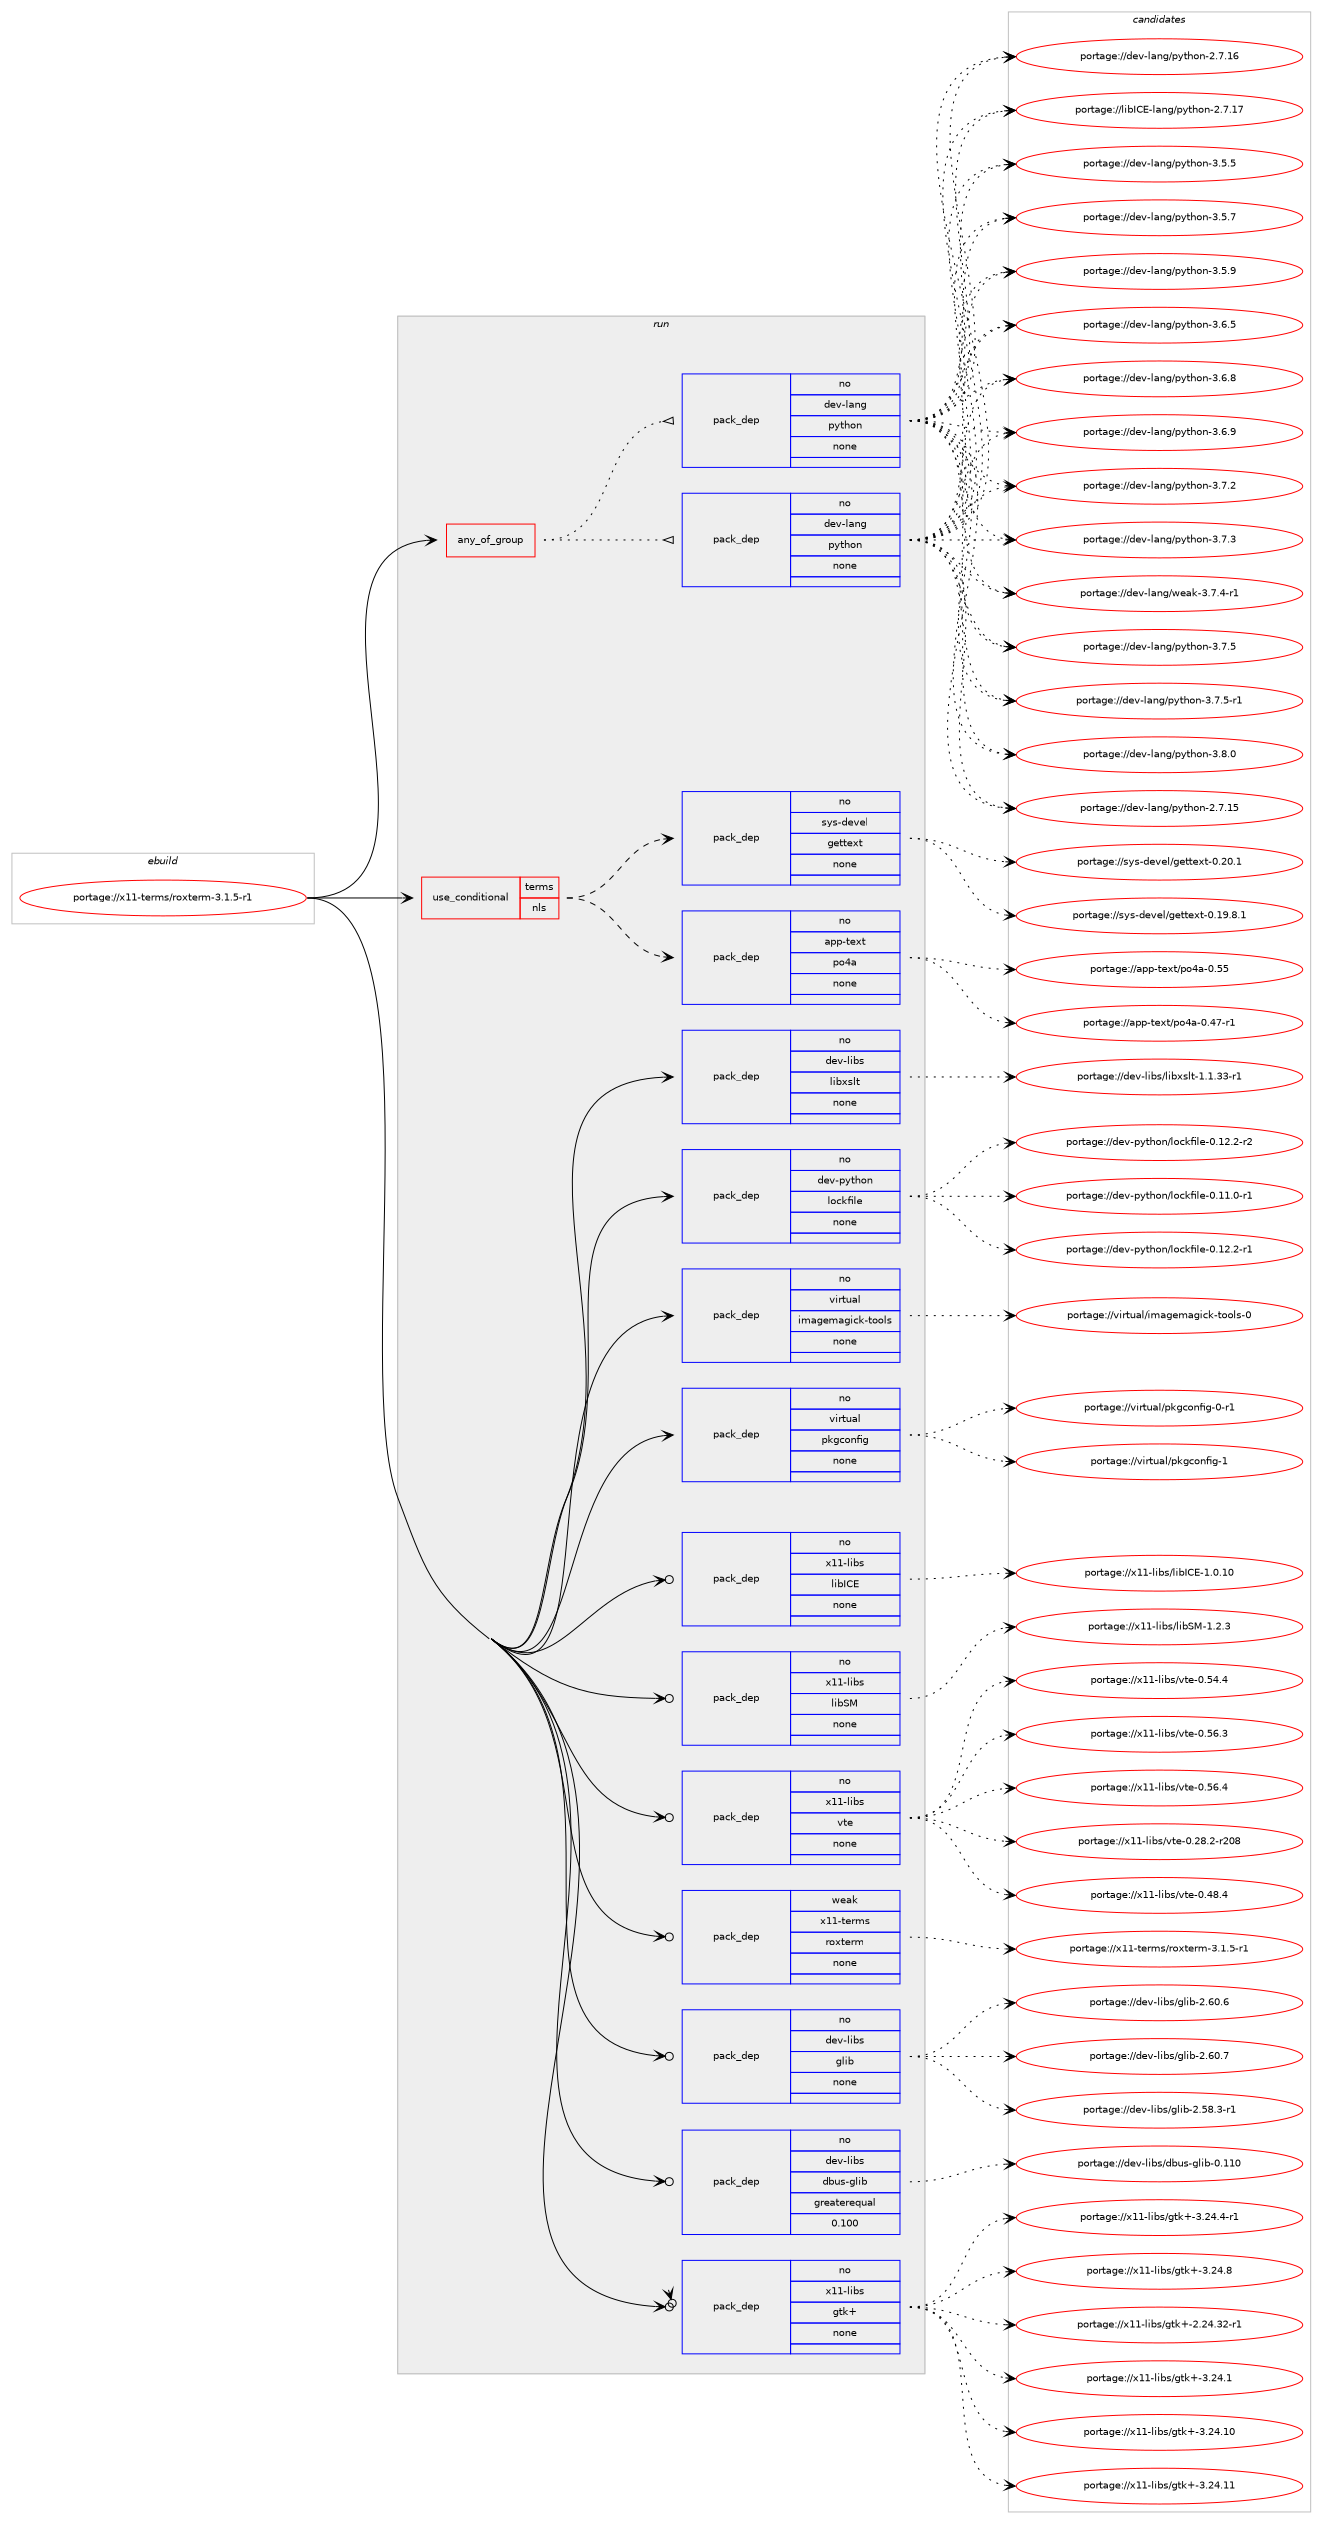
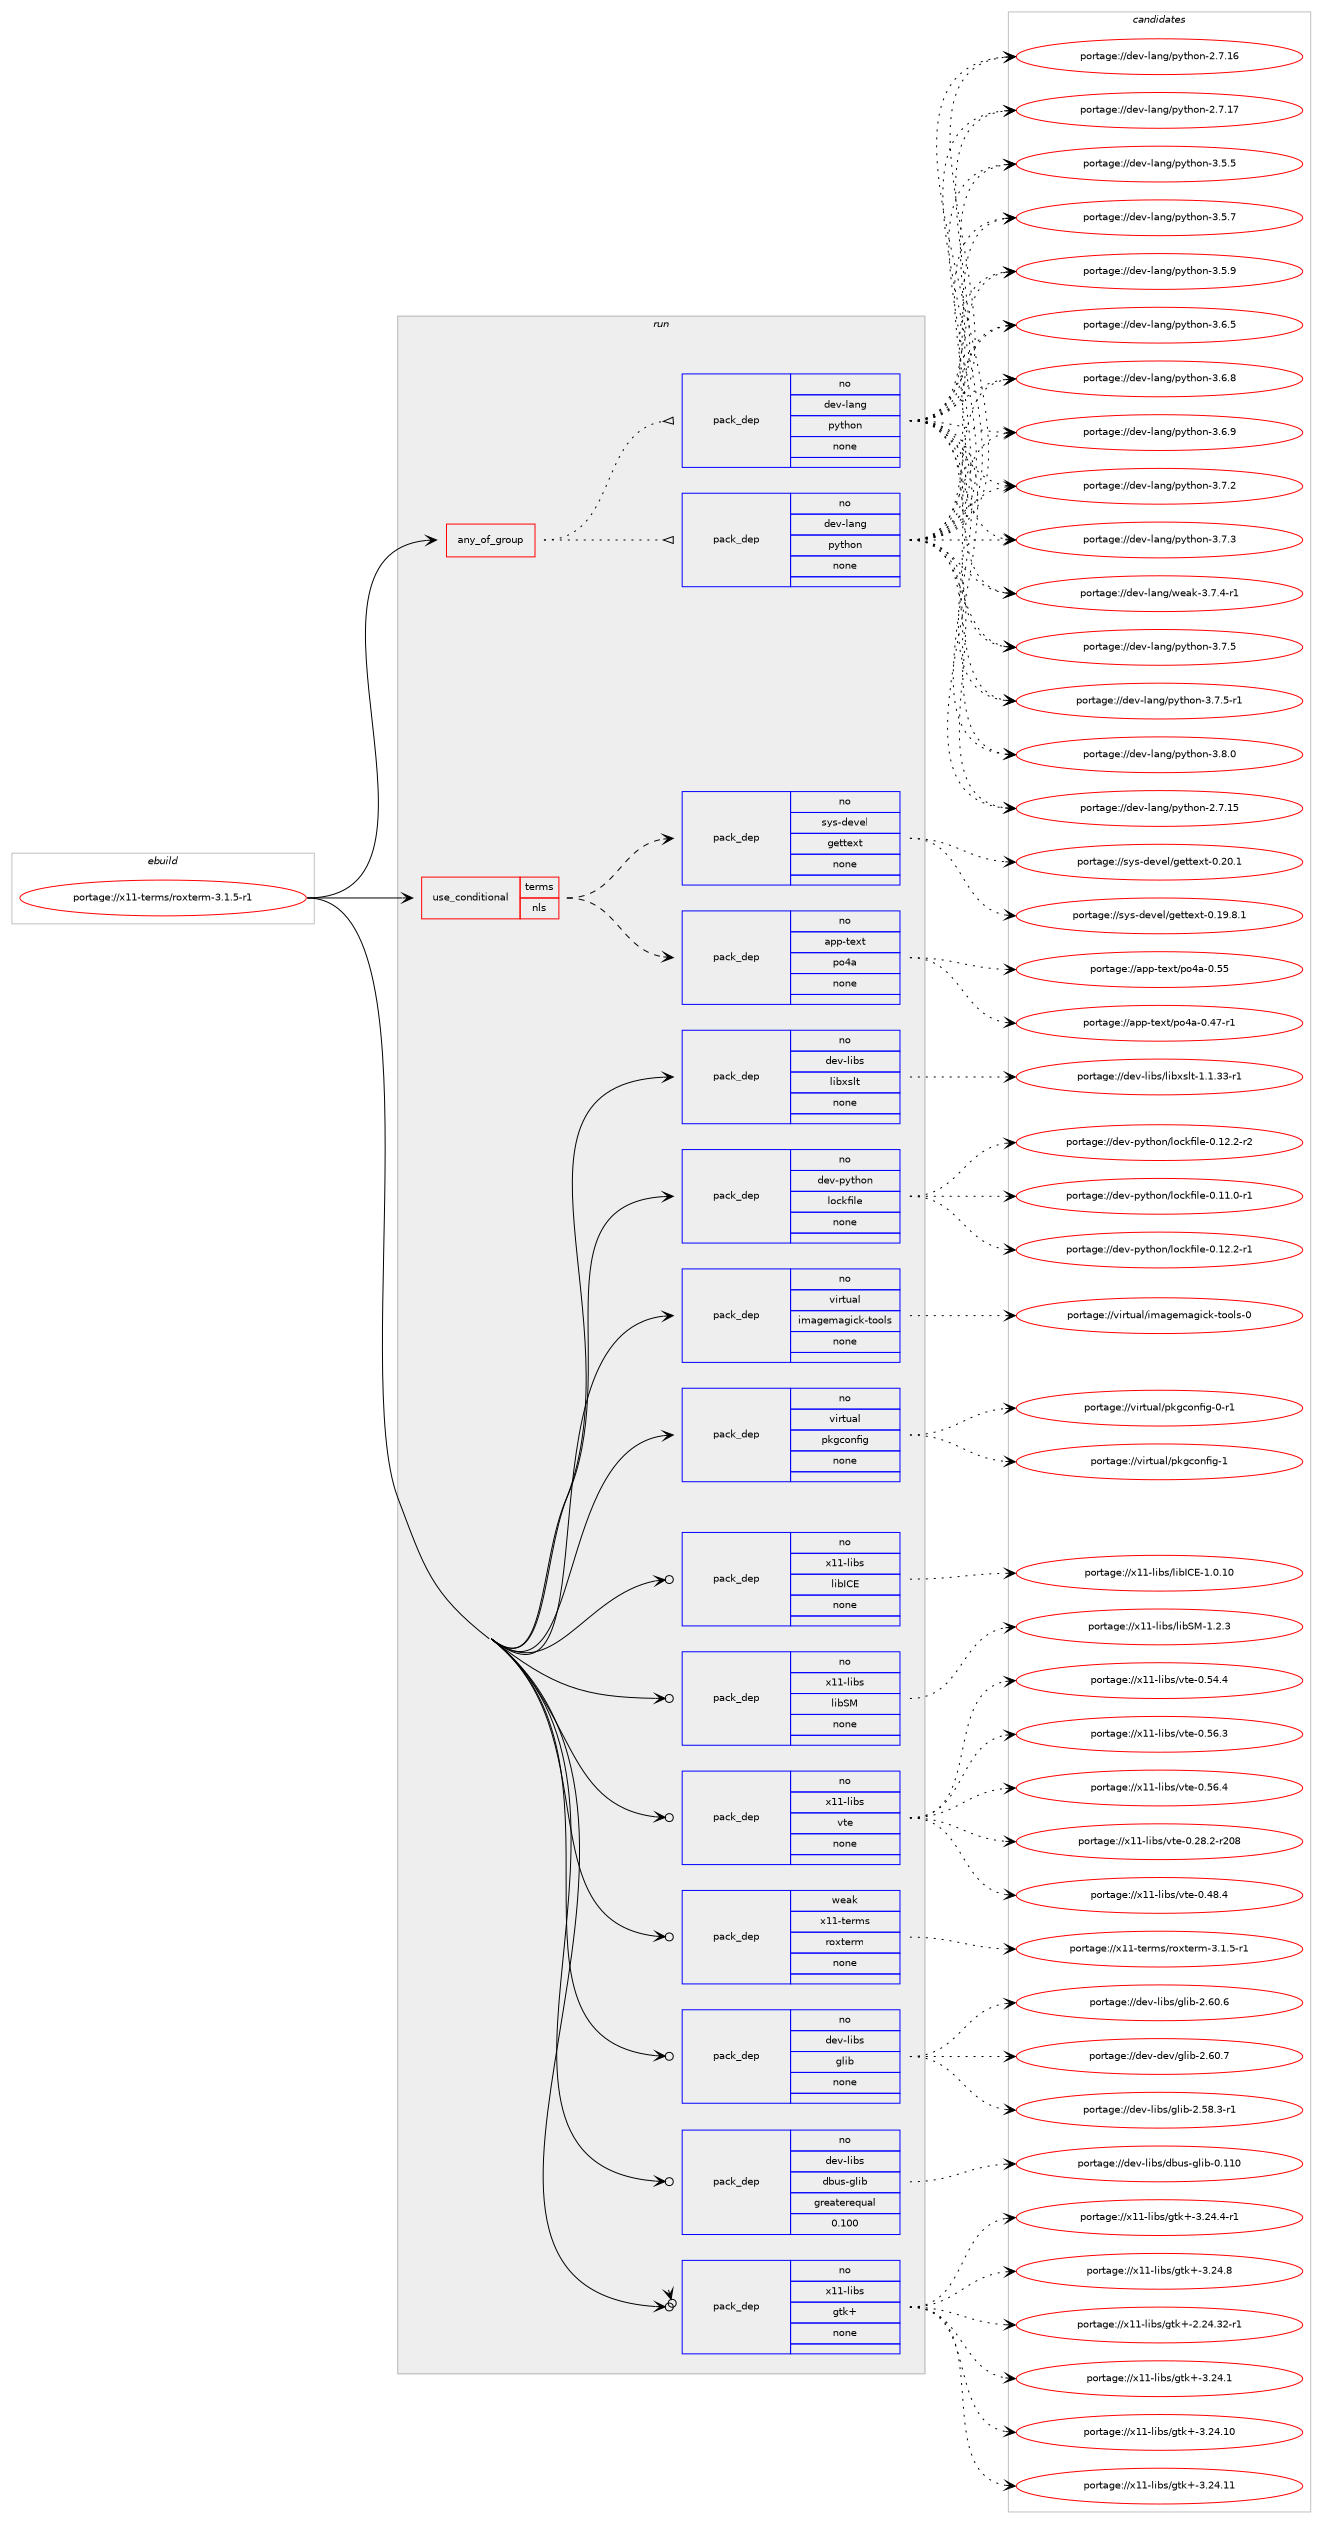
(1160, 110) -> (1160, 110)
(1160, 2057) -> (1160, 2057)
